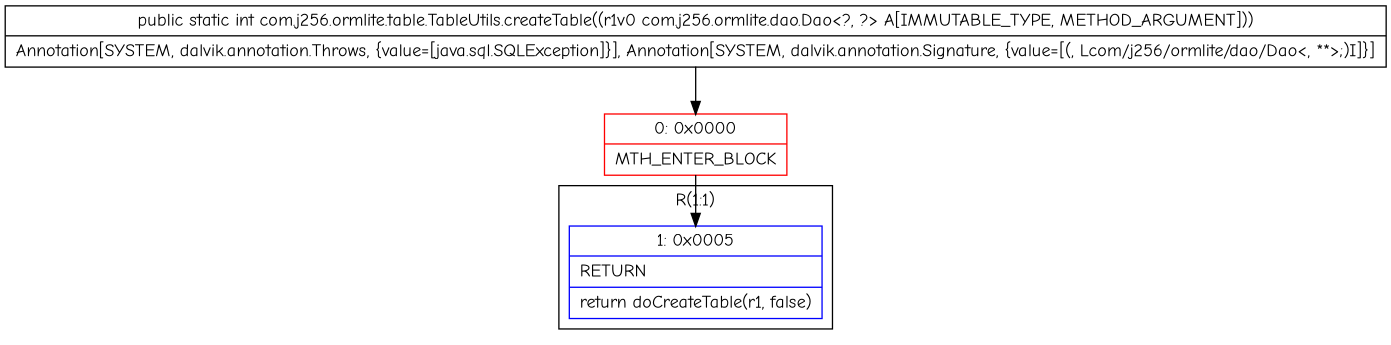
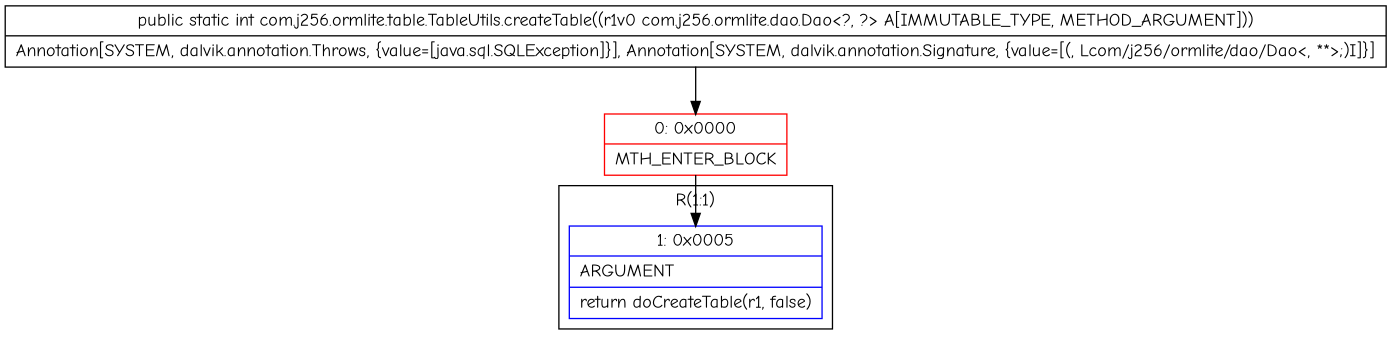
(614, 271) -> (627, 271)
